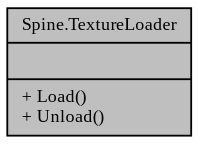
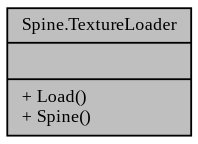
(64, 117) -> (56, 117)
